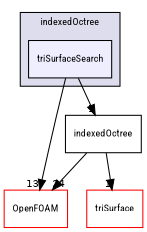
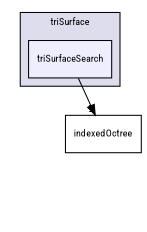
(70, 22) -> (70, 22)
(36, 209) -> none
(115, 209) -> none
